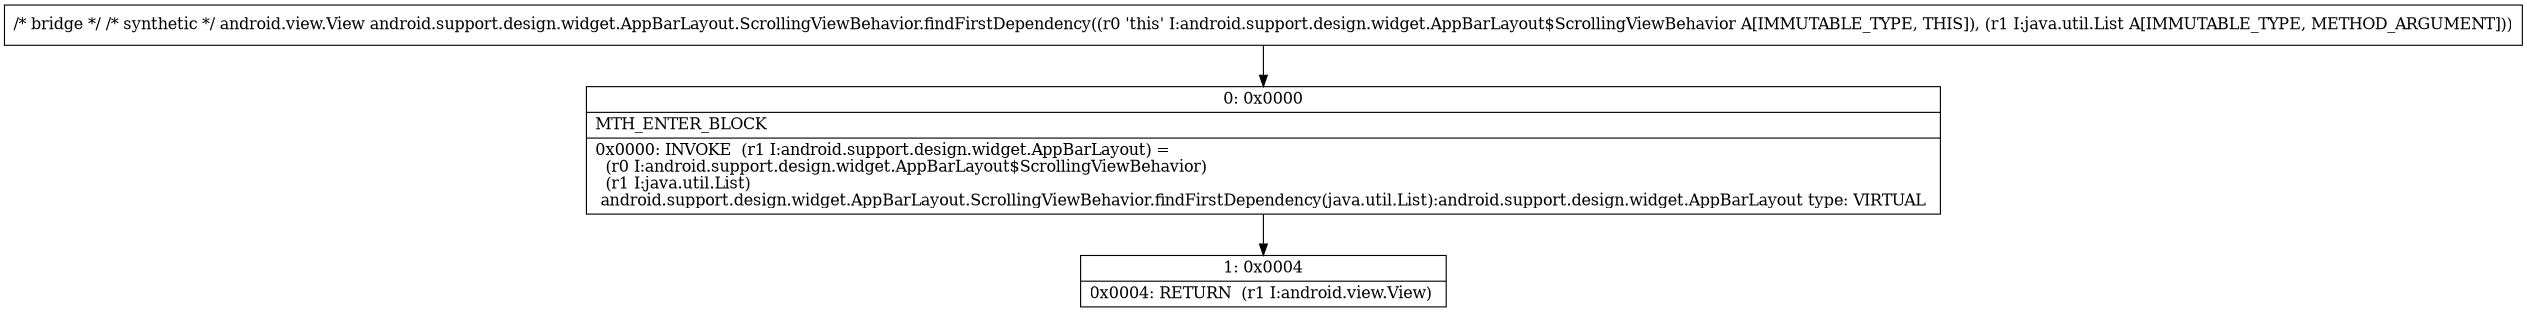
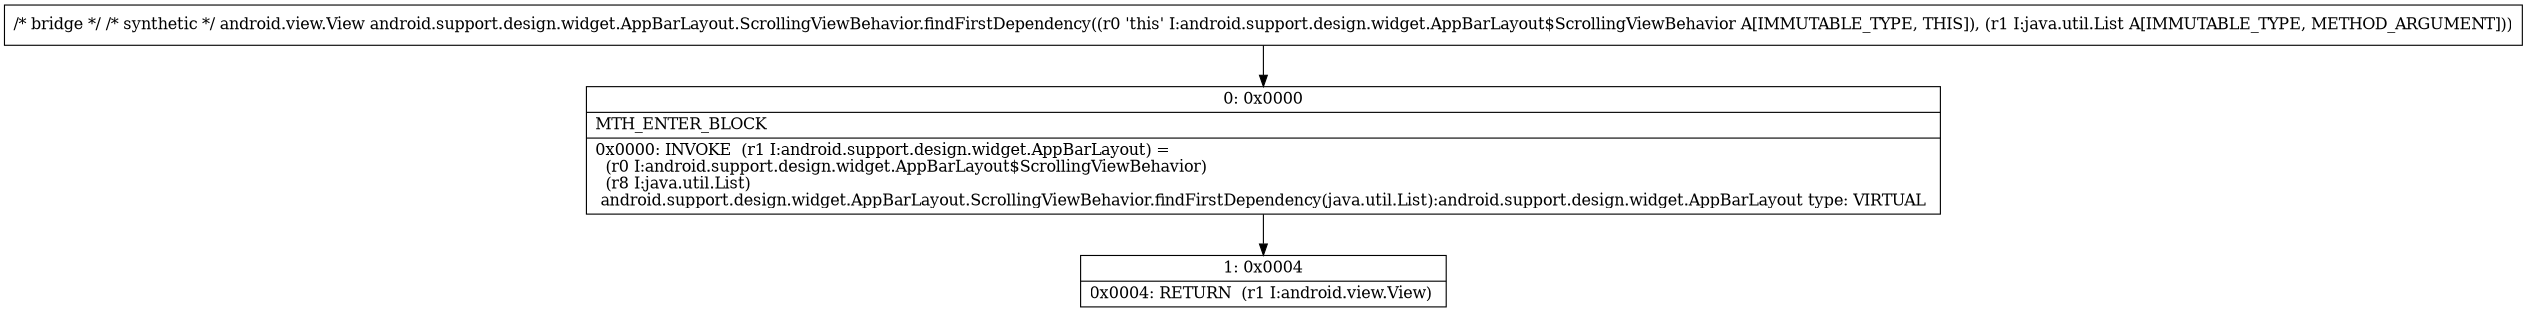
(673, 184) -> (673, 184)
